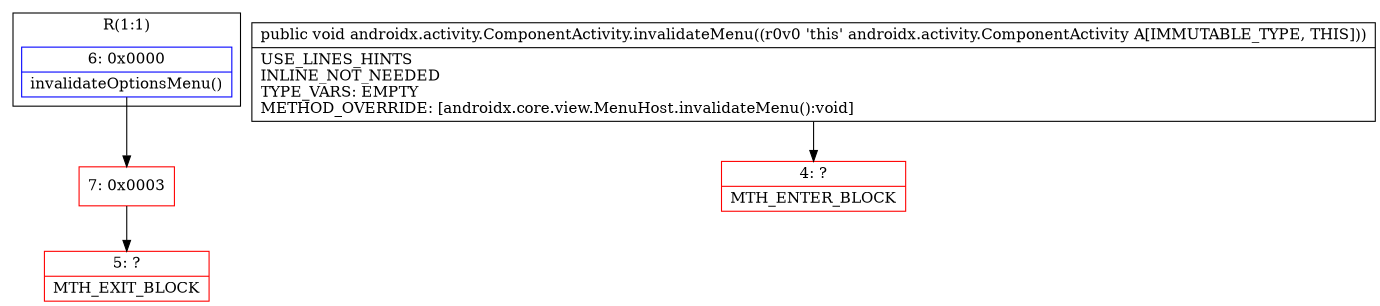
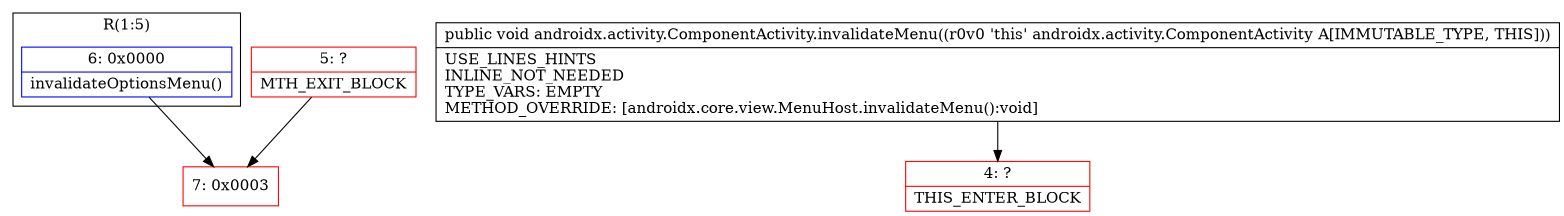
(127, 25) -> (127, 25)
(814, 198) -> (998, 198)
(127, 223) -> (283, 128)
